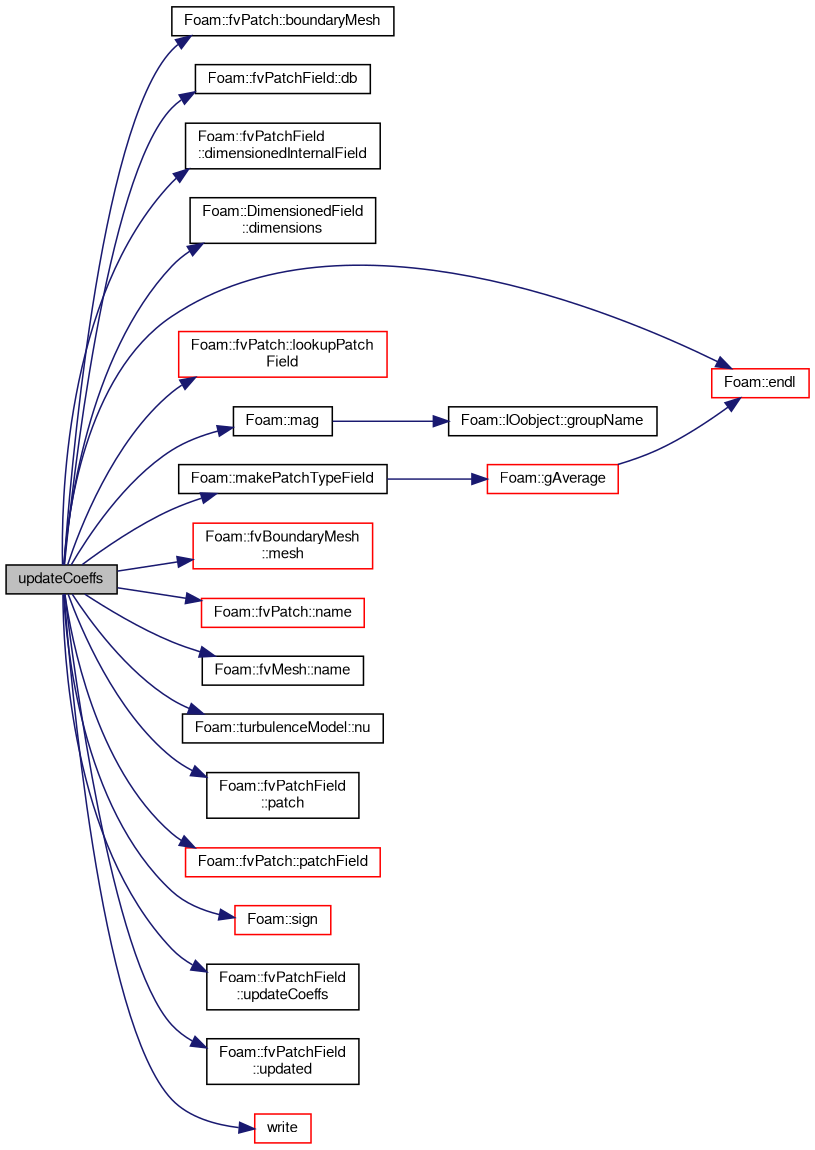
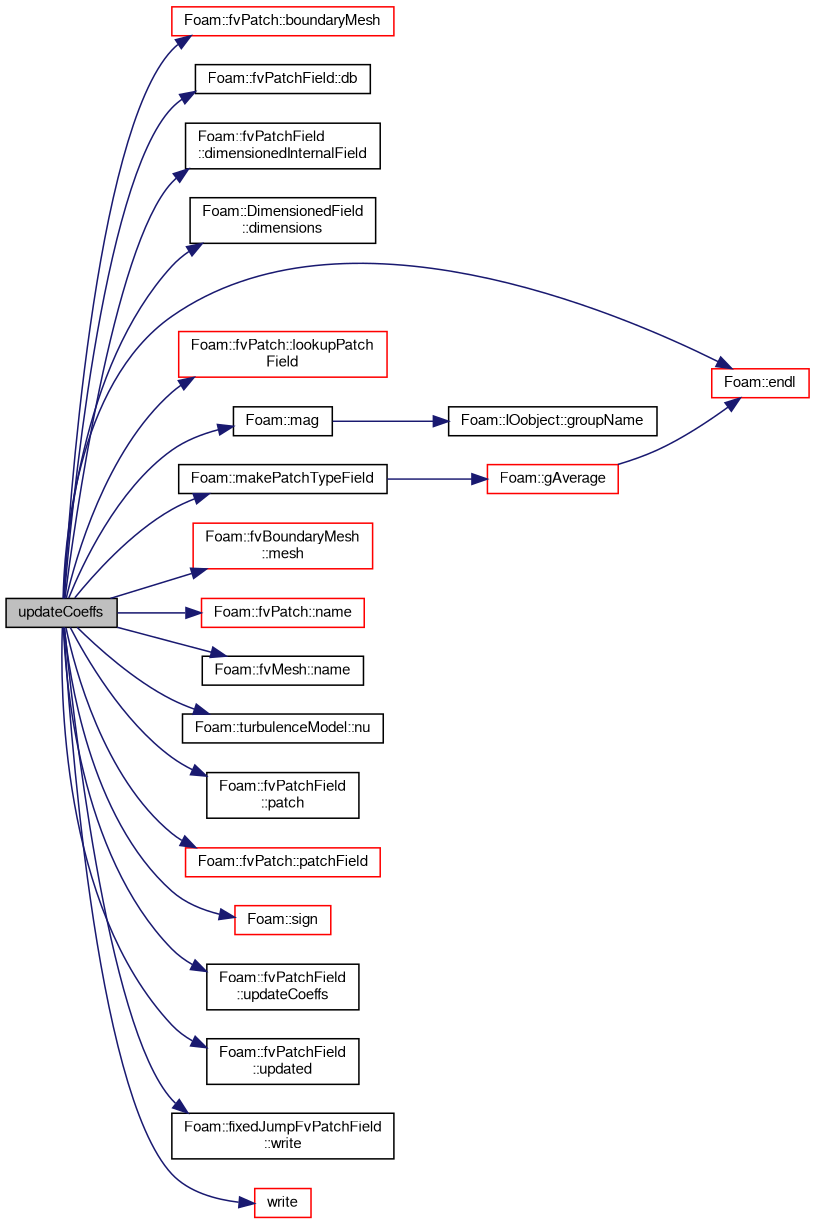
(283, 21) -> (283, 21)
none -> (283, 1136)
